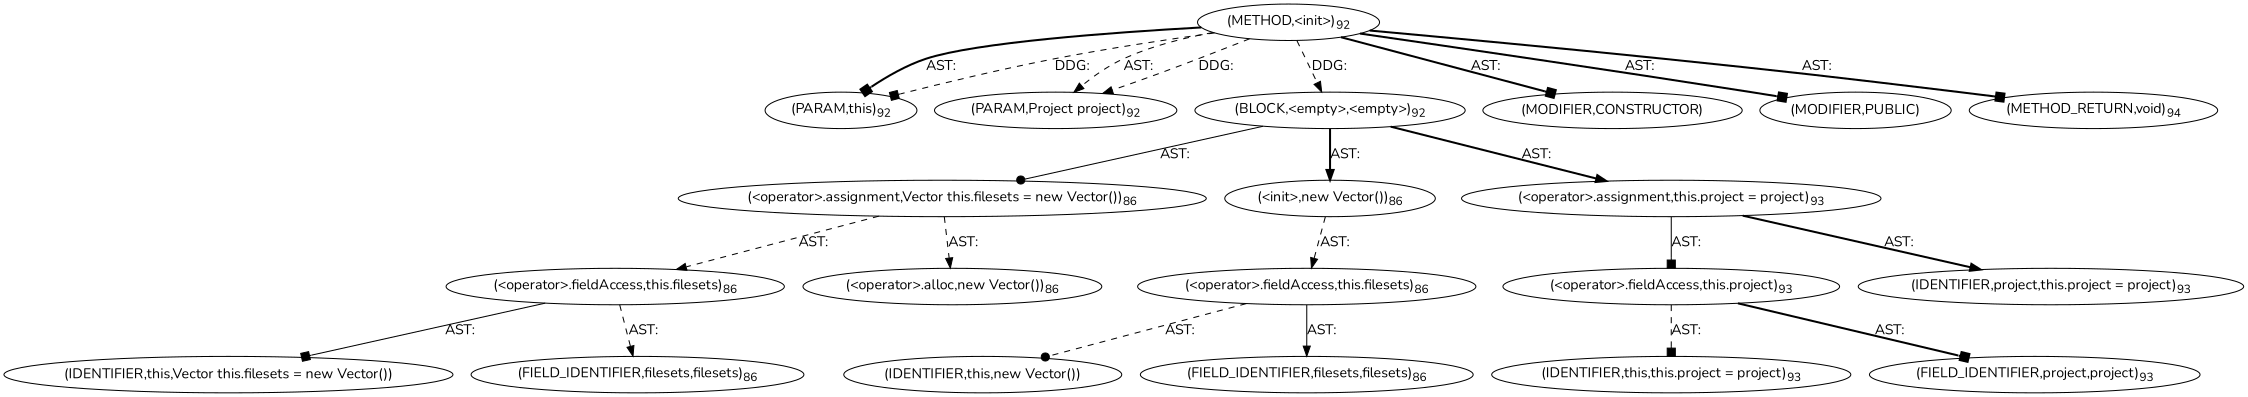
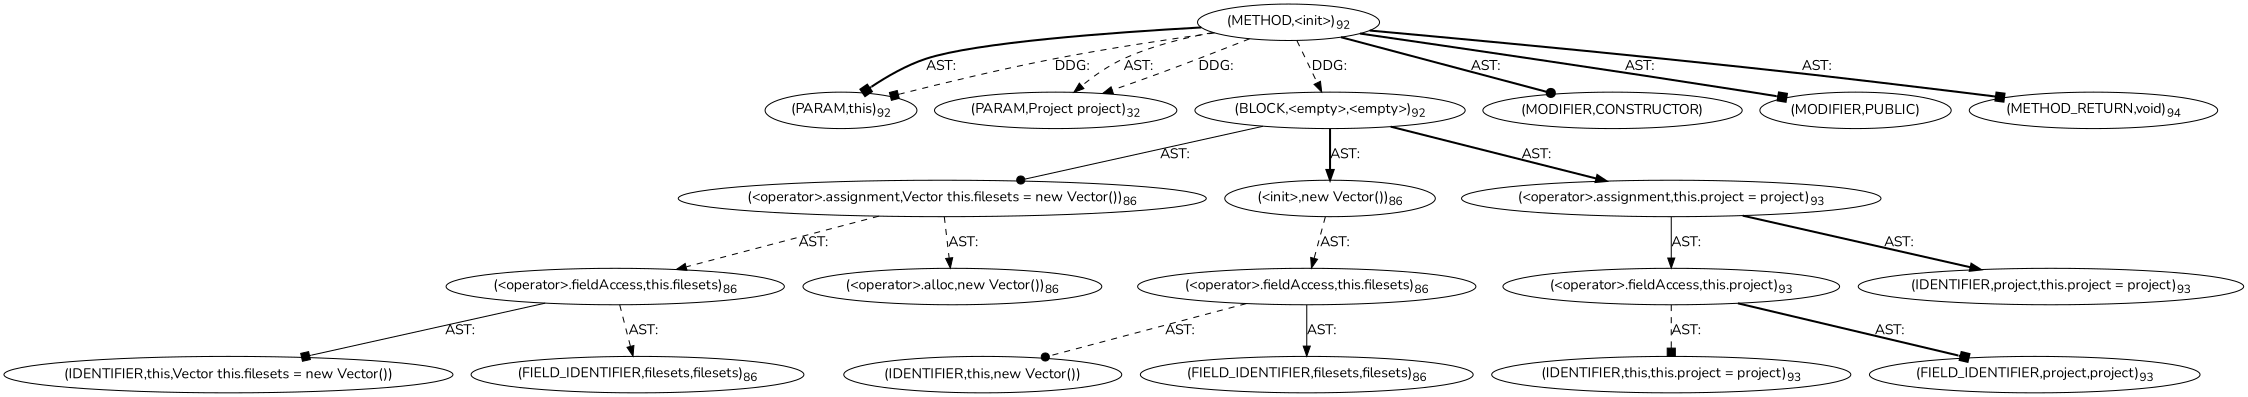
(1443, 64) -> (1444, 65)
(1134, 109) -> (1134, 109)
(1671, 237) -> (1671, 237)
